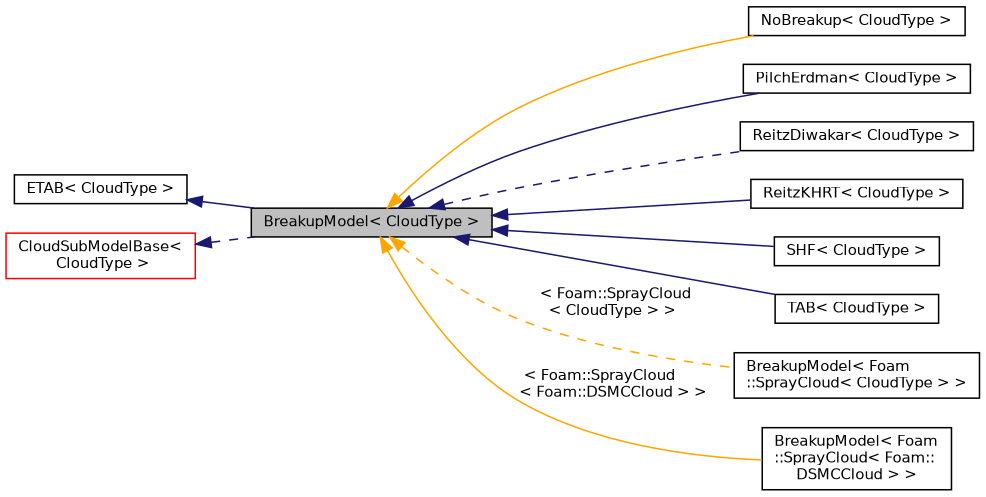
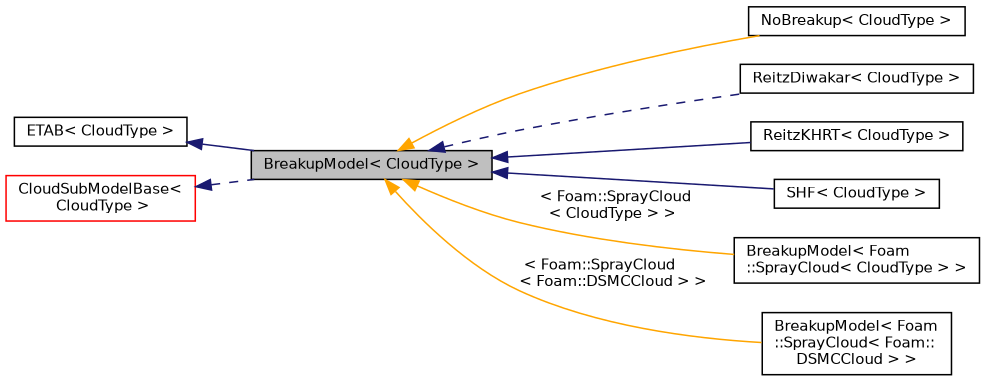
(857, 79) -> none
(857, 309) -> none
(558, 333) -> (572, 234)
